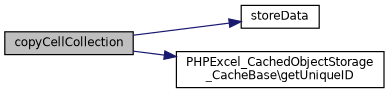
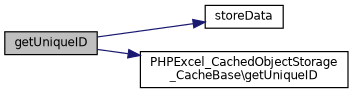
(69, 43) -> (51, 43)
